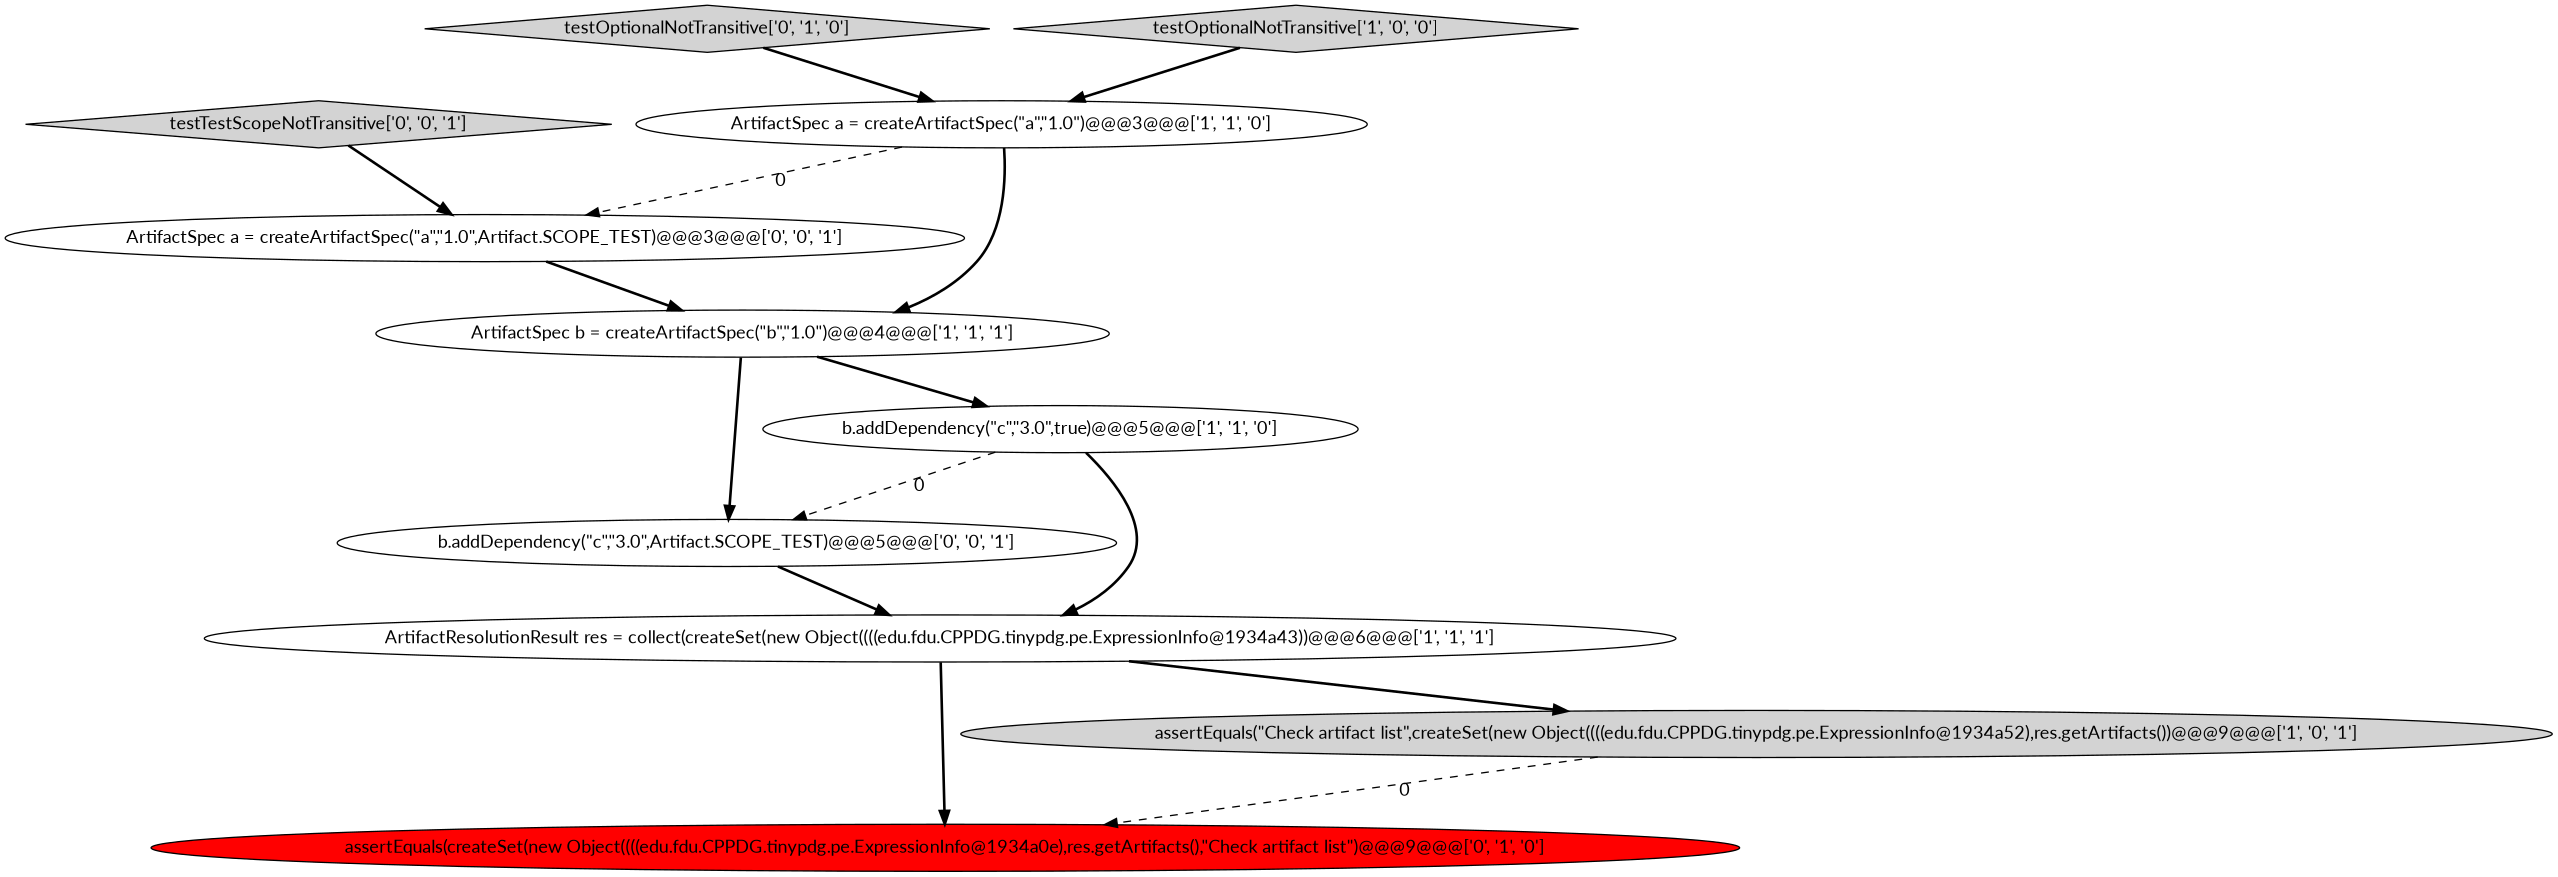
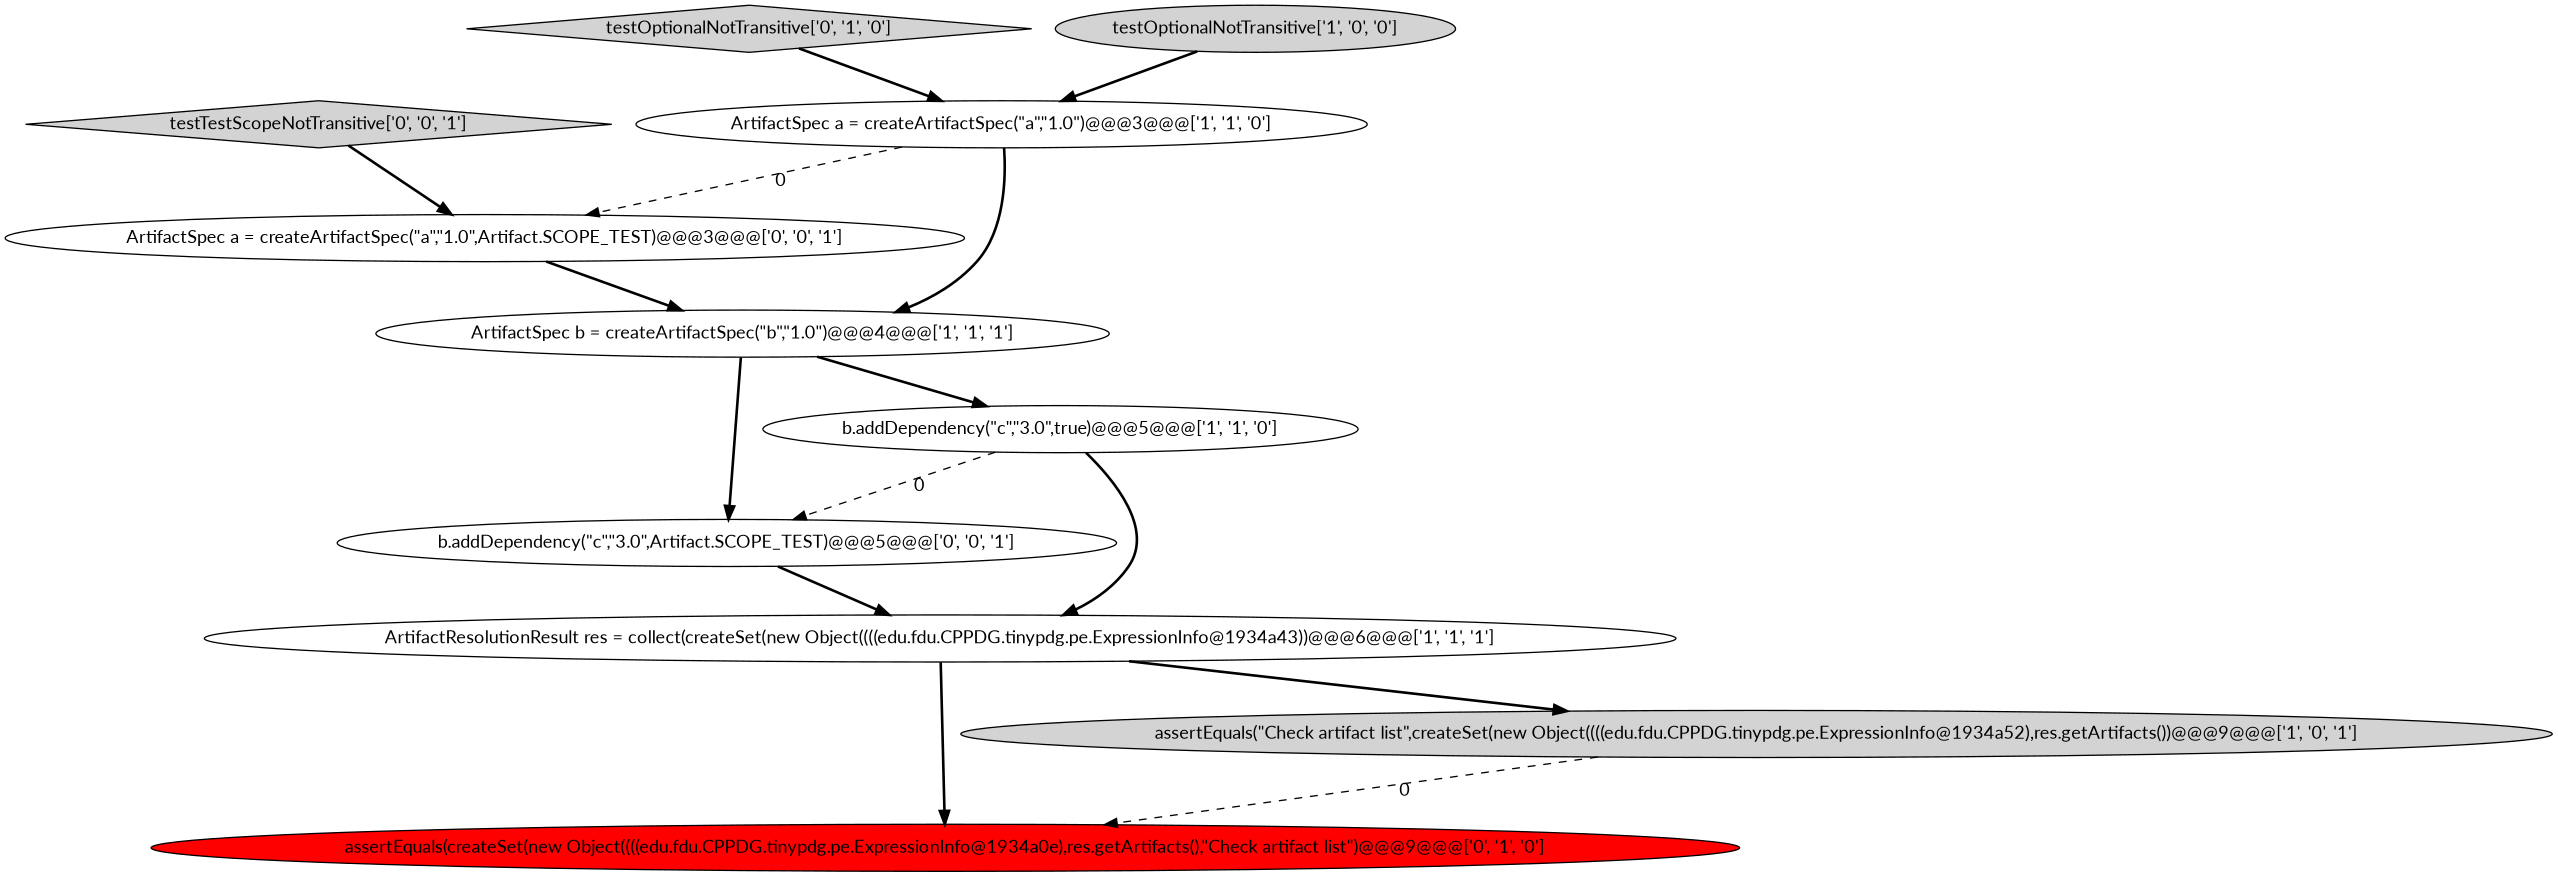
(1296, 29) -> (1255, 29)
